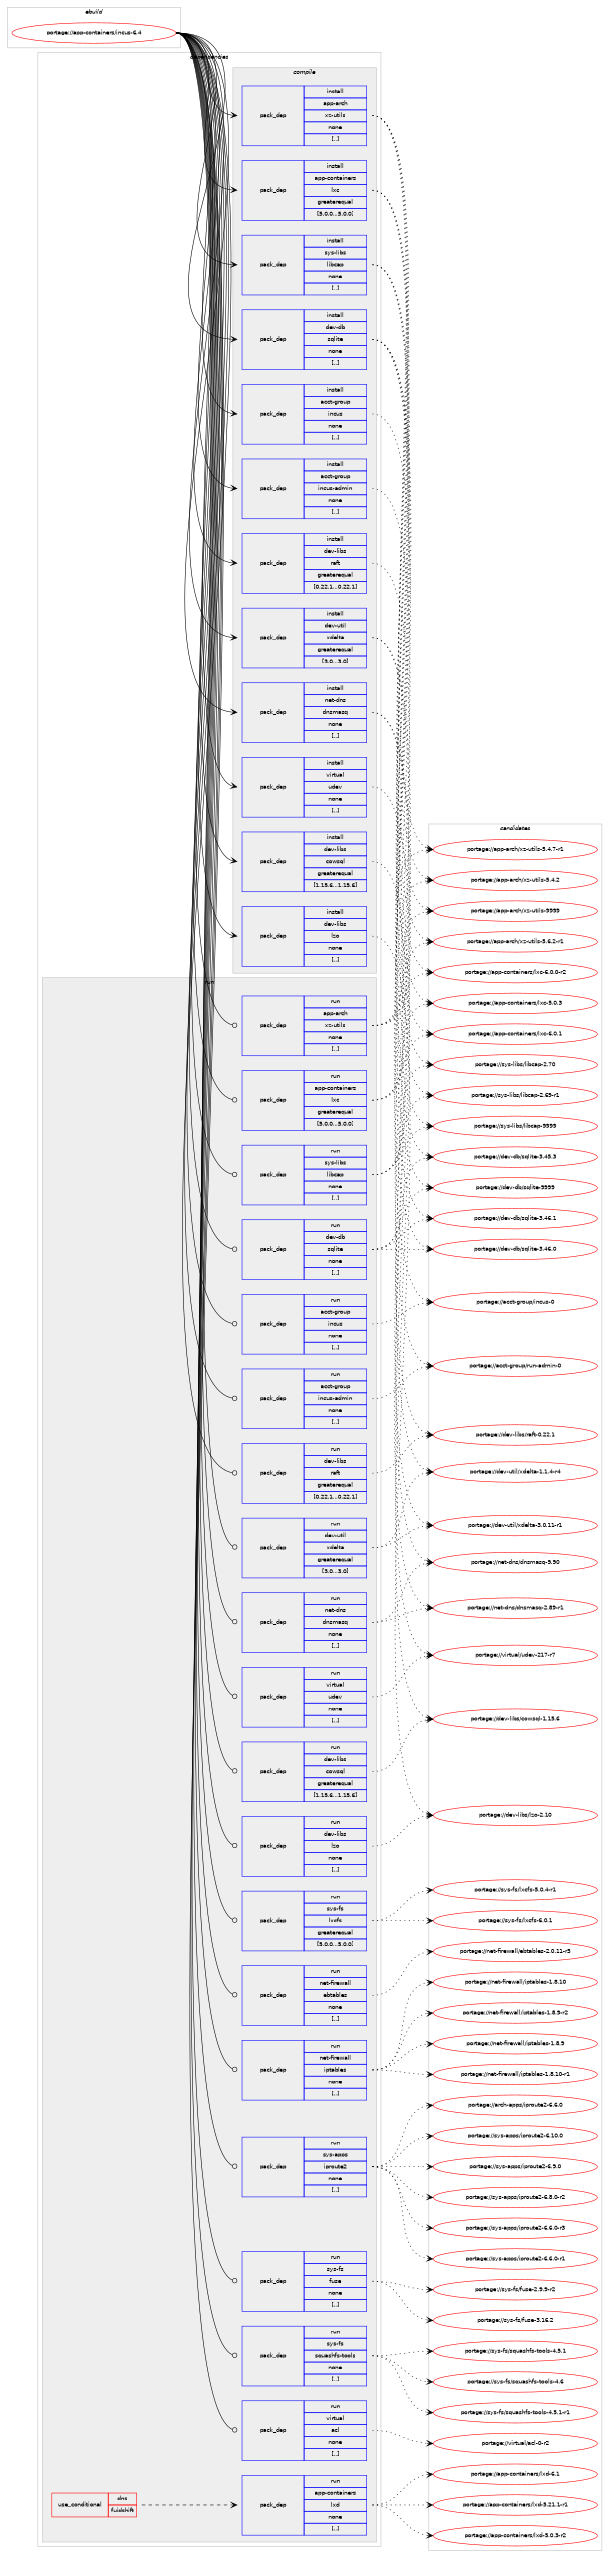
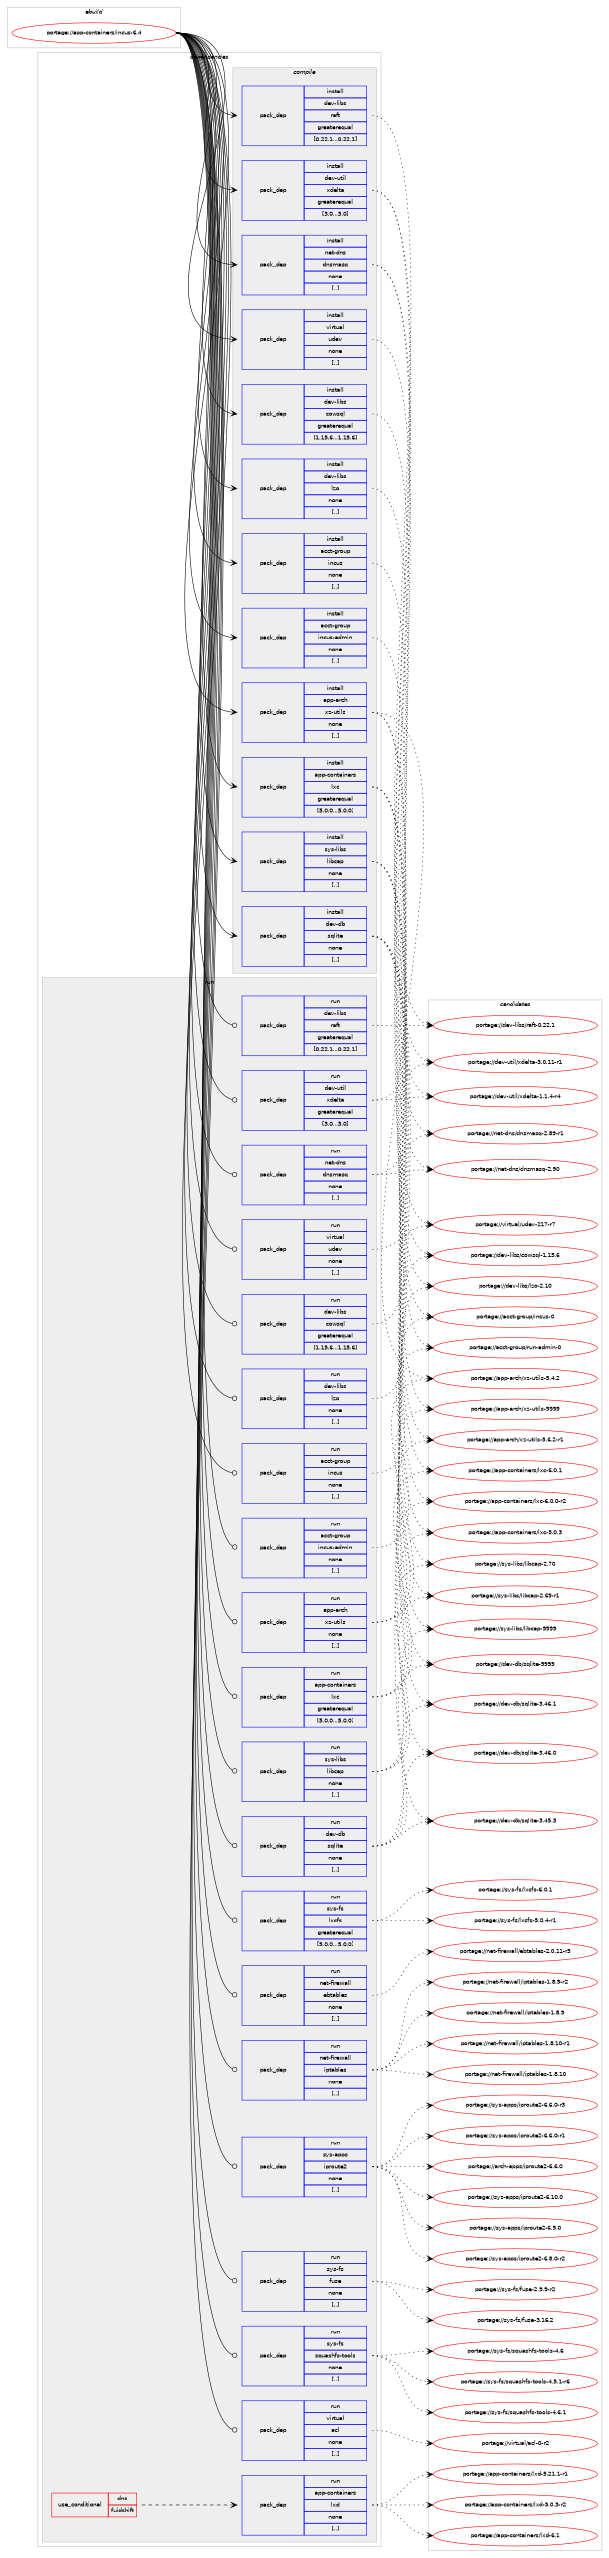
(515, 850) -> none
(515, 1563) -> (515, 1170)
(515, 2351) -> (515, 2413)
(515, 2413) -> (515, 2382)
